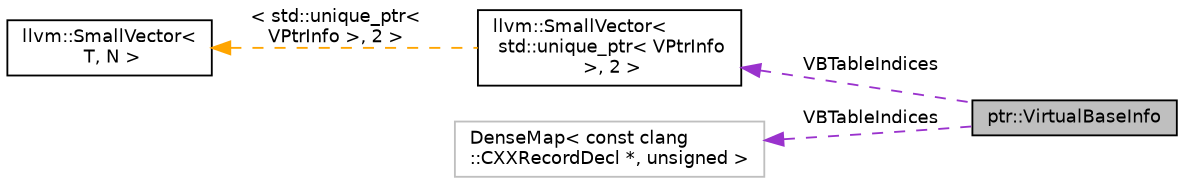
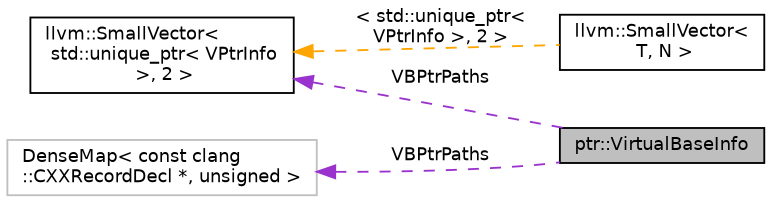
(354, 48) -> (436, 48)
(868, 65) -> (438, 78)
(868, 119) -> (438, 156)
